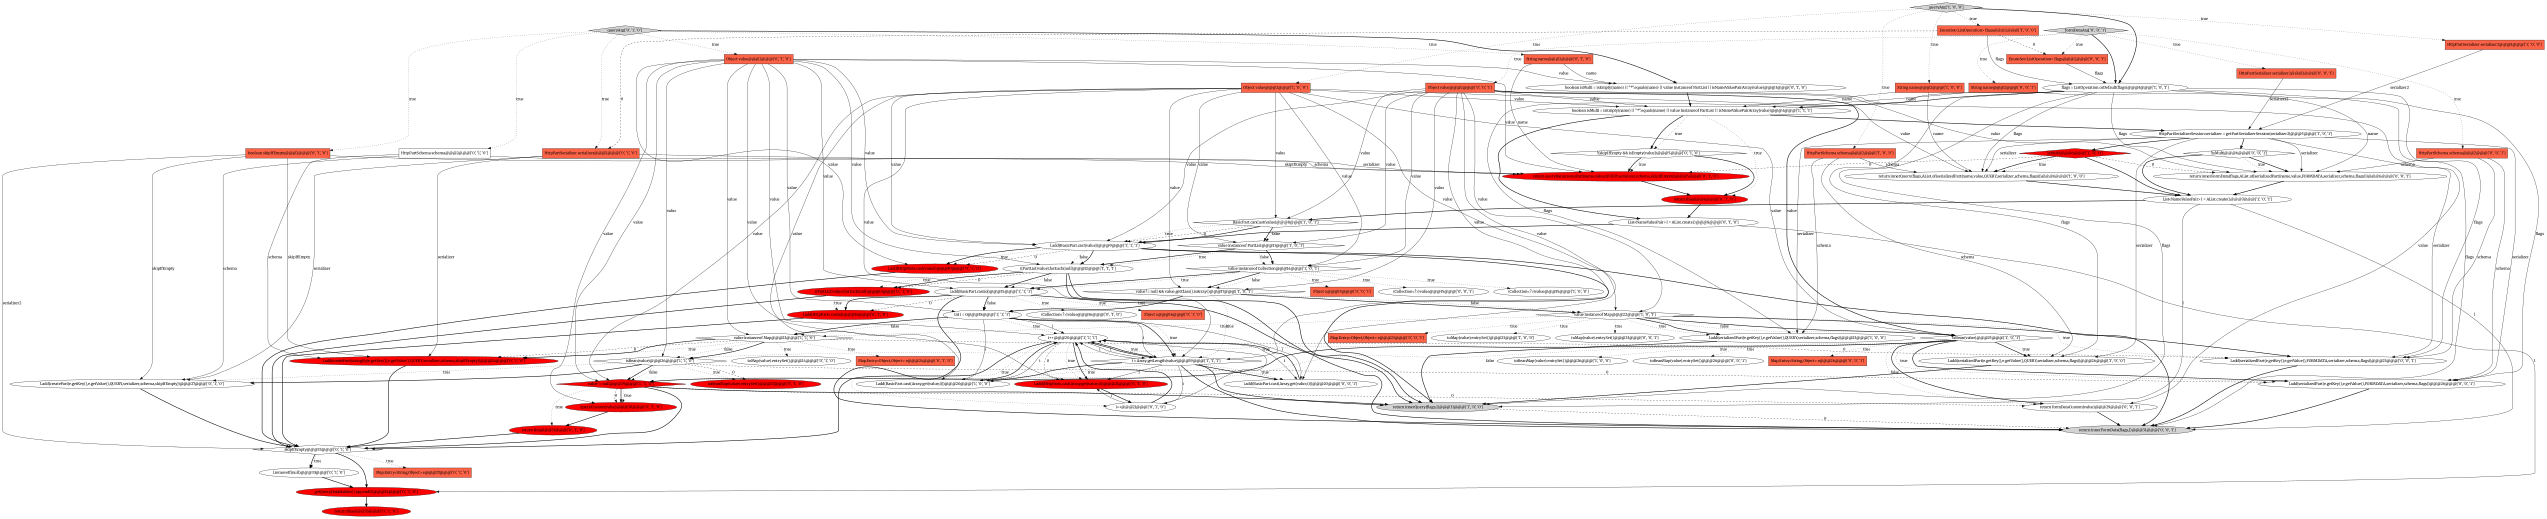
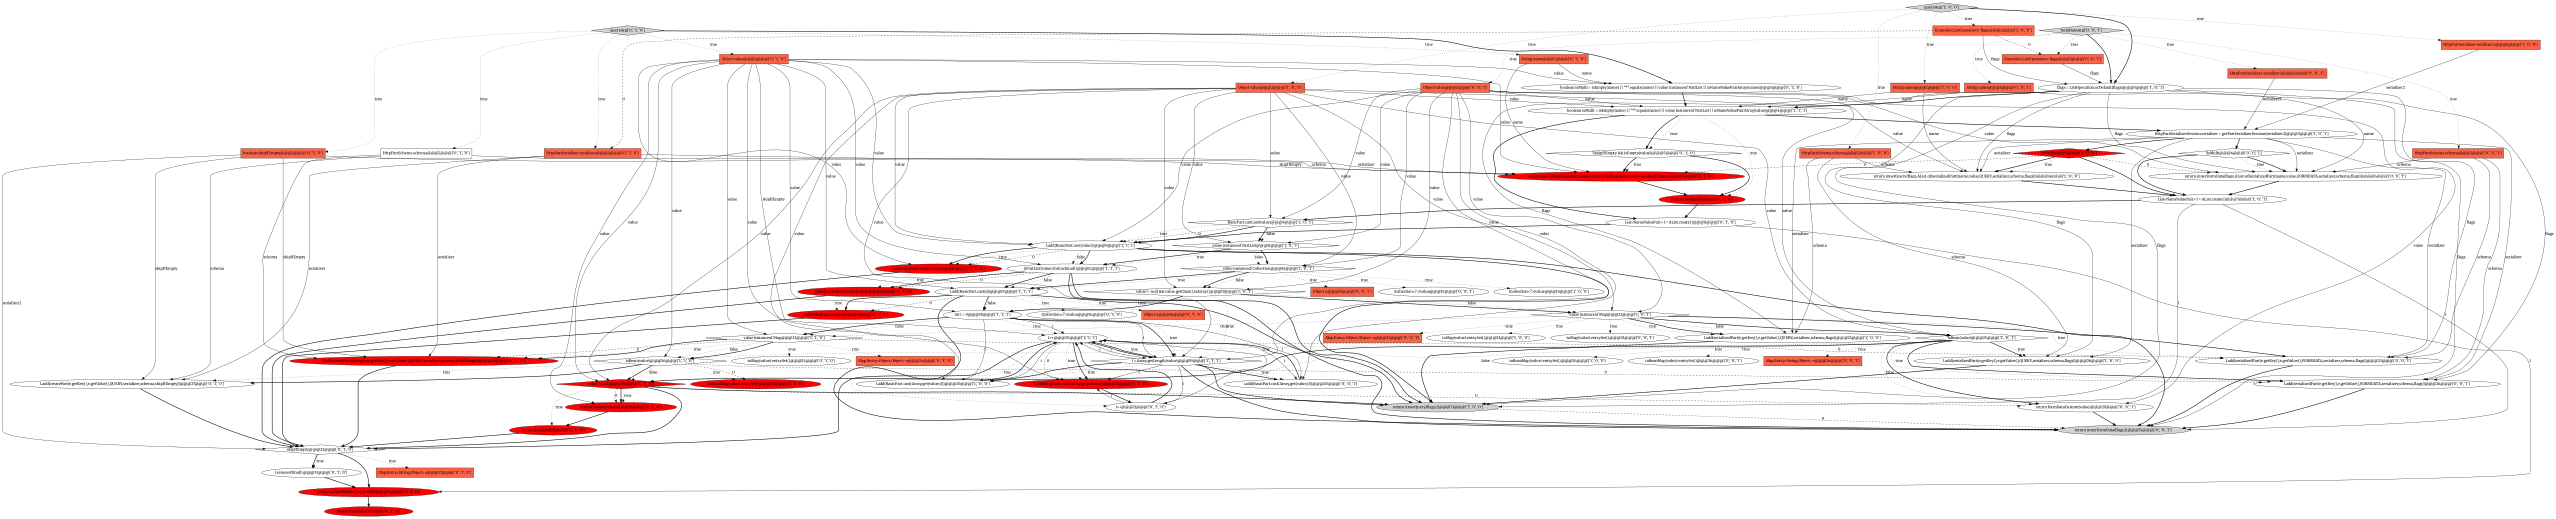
(1858, 116) -> (1853, 116)
(775, 199) -> (774, 199)
